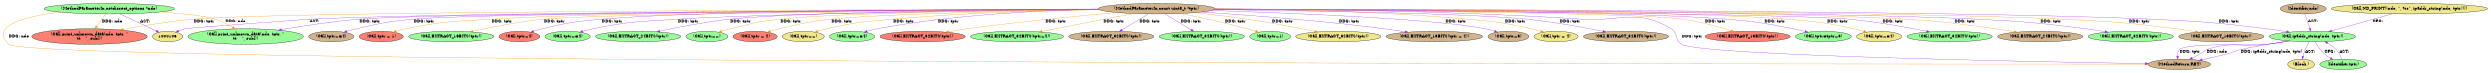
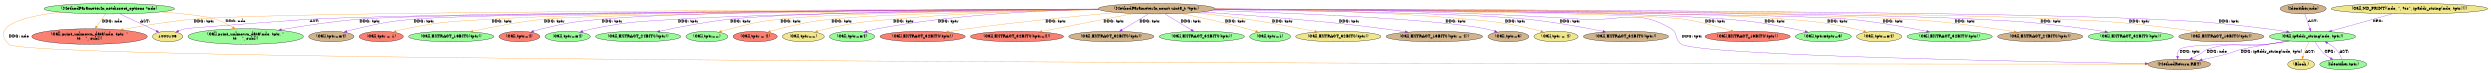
(1017, 37) -> (1017, 37)
(2306, 49) -> (2306, 49)
